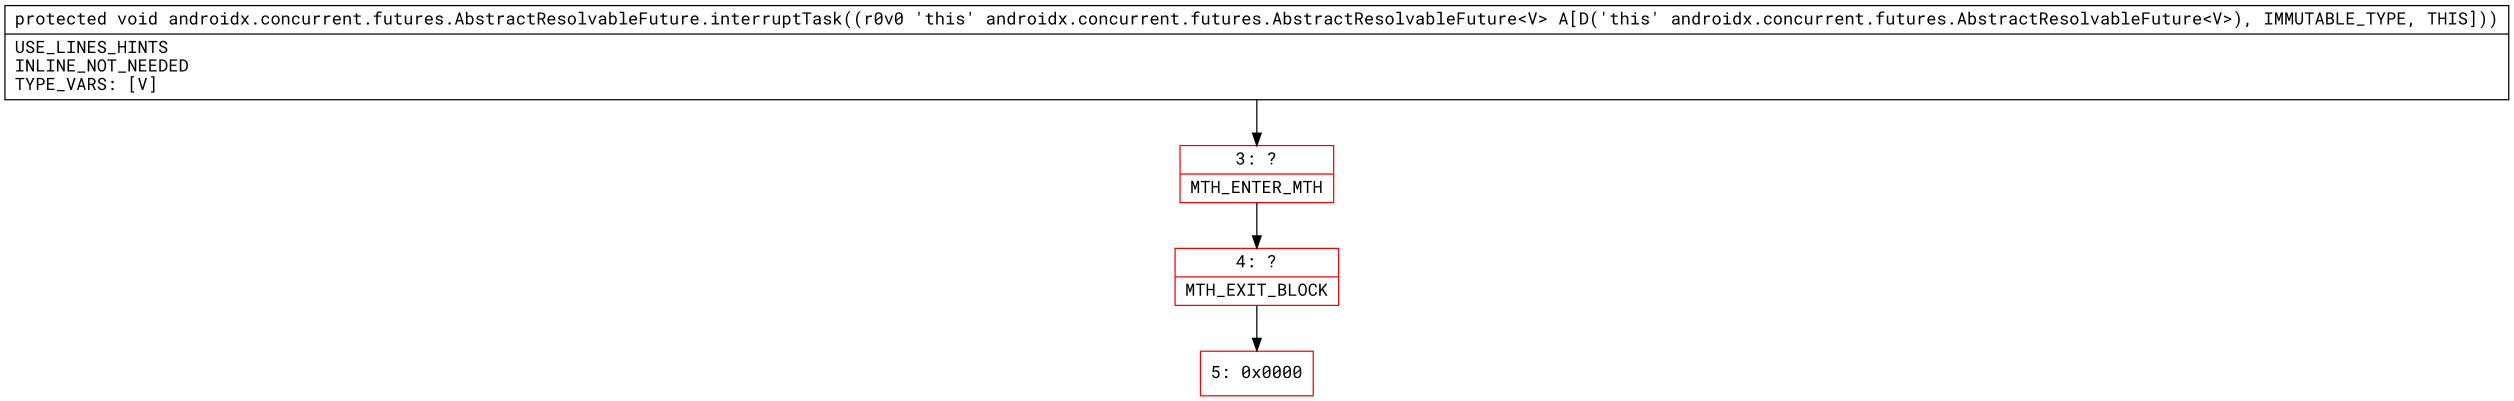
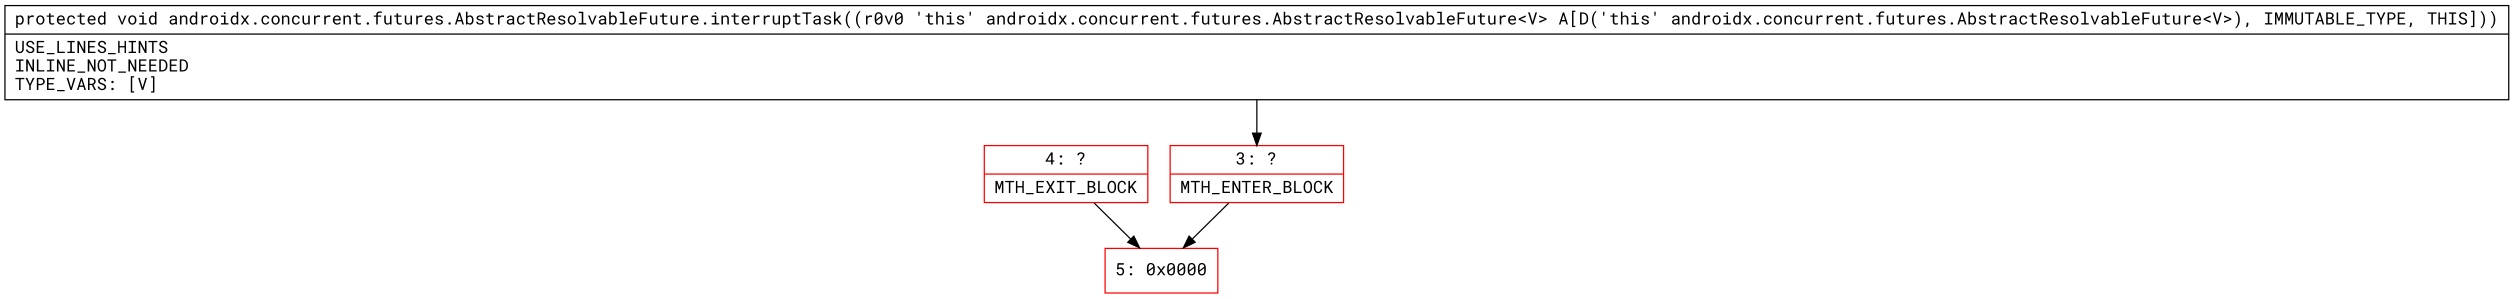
(1257, 188) -> (1257, 188)
(1257, 219) -> (1211, 221)
